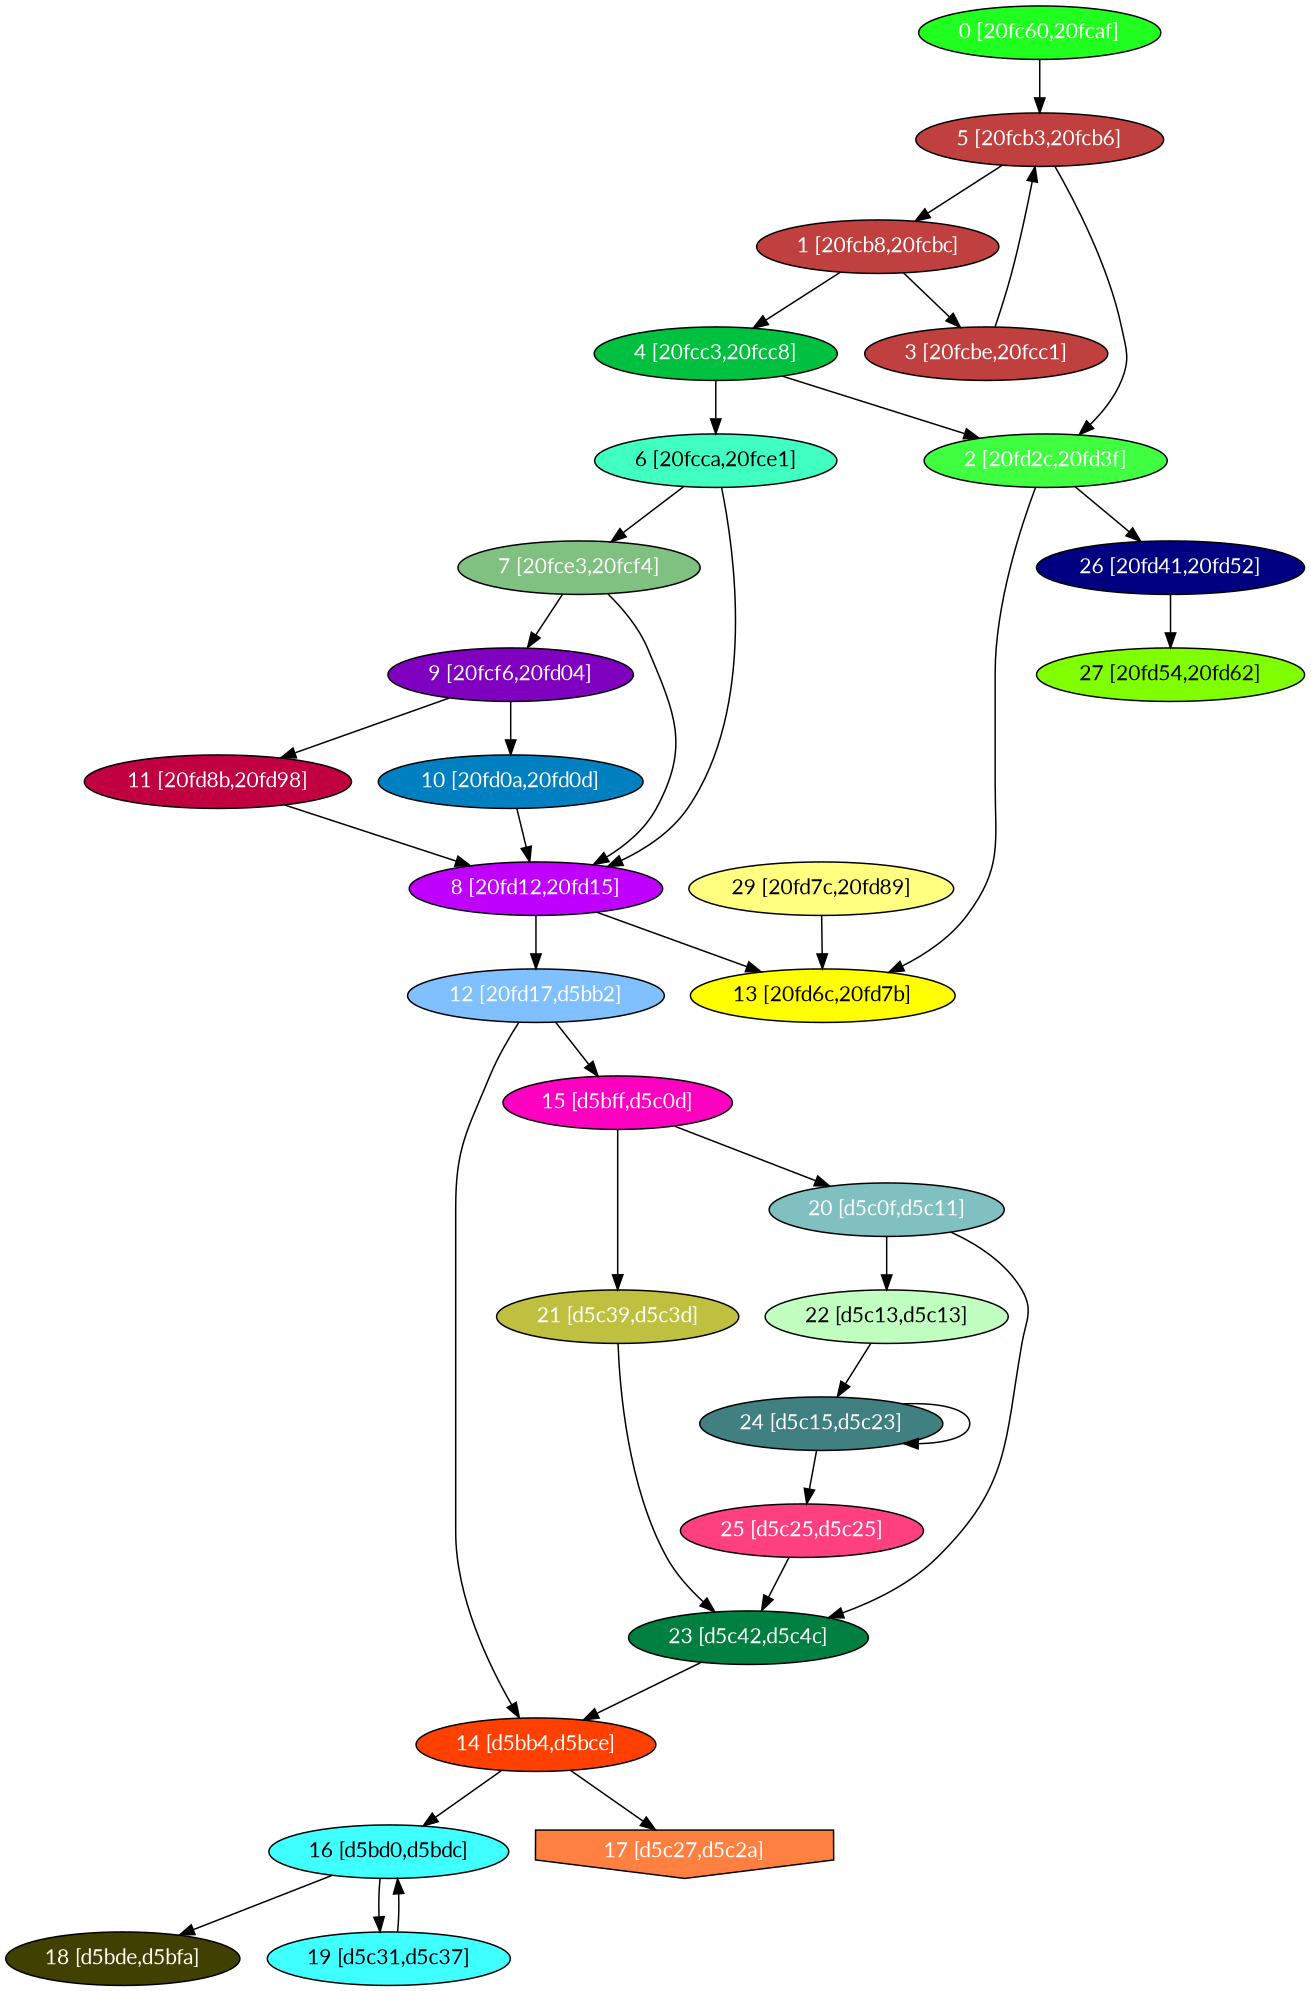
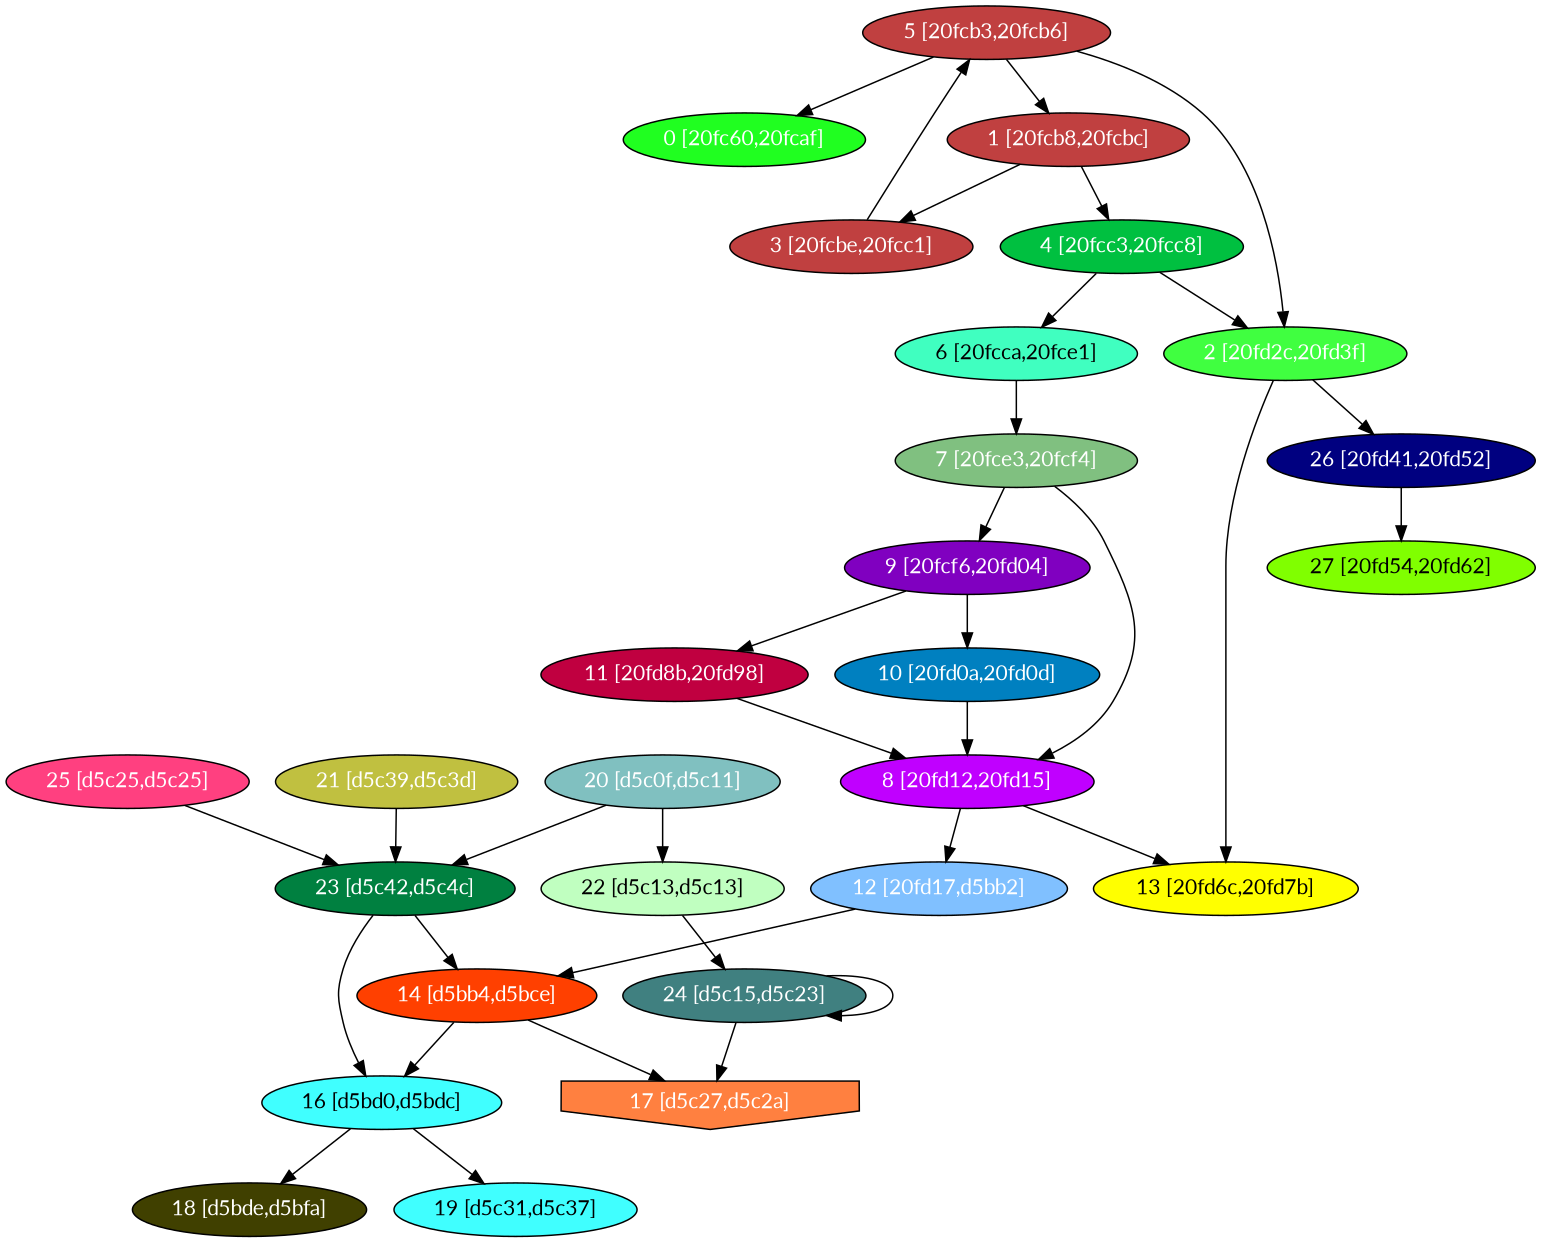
(1040, 79) -> (872, 83)
(729, 694) -> none
(821, 889) -> none
(618, 1103) -> none
(813, 1470) -> (729, 1045)
(399, 1913) -> (339, 986)
